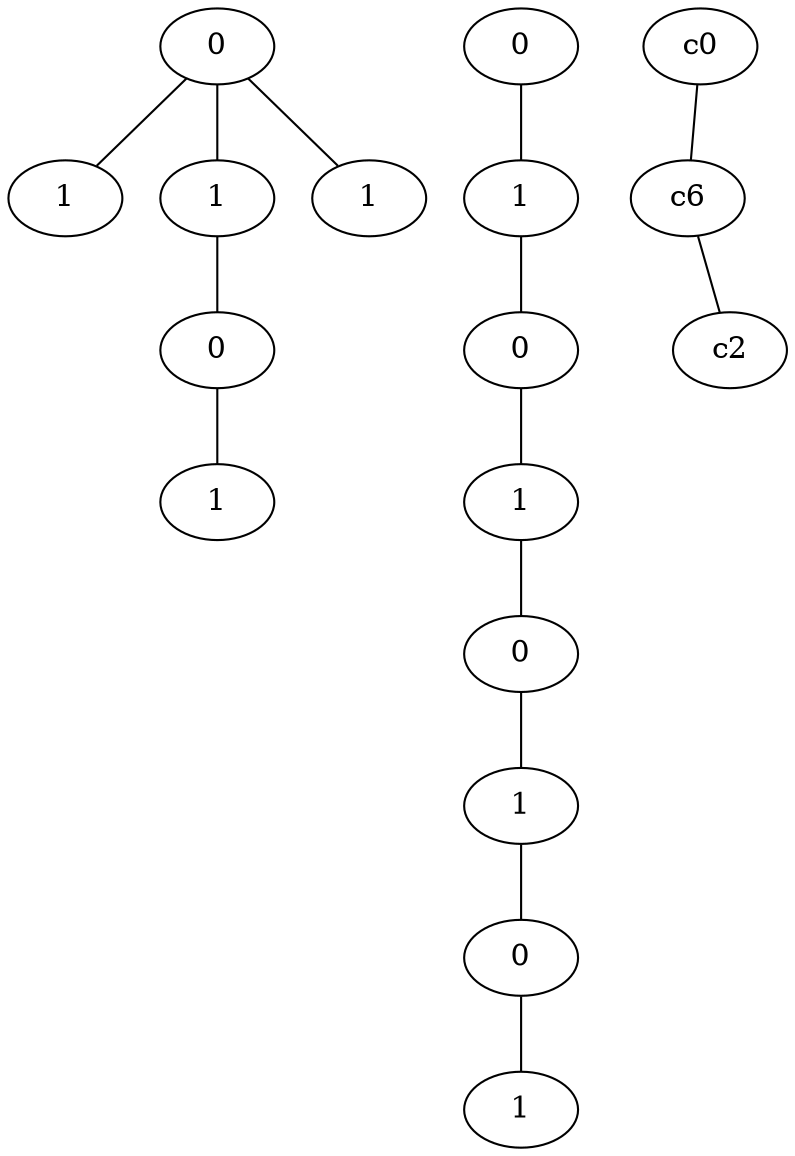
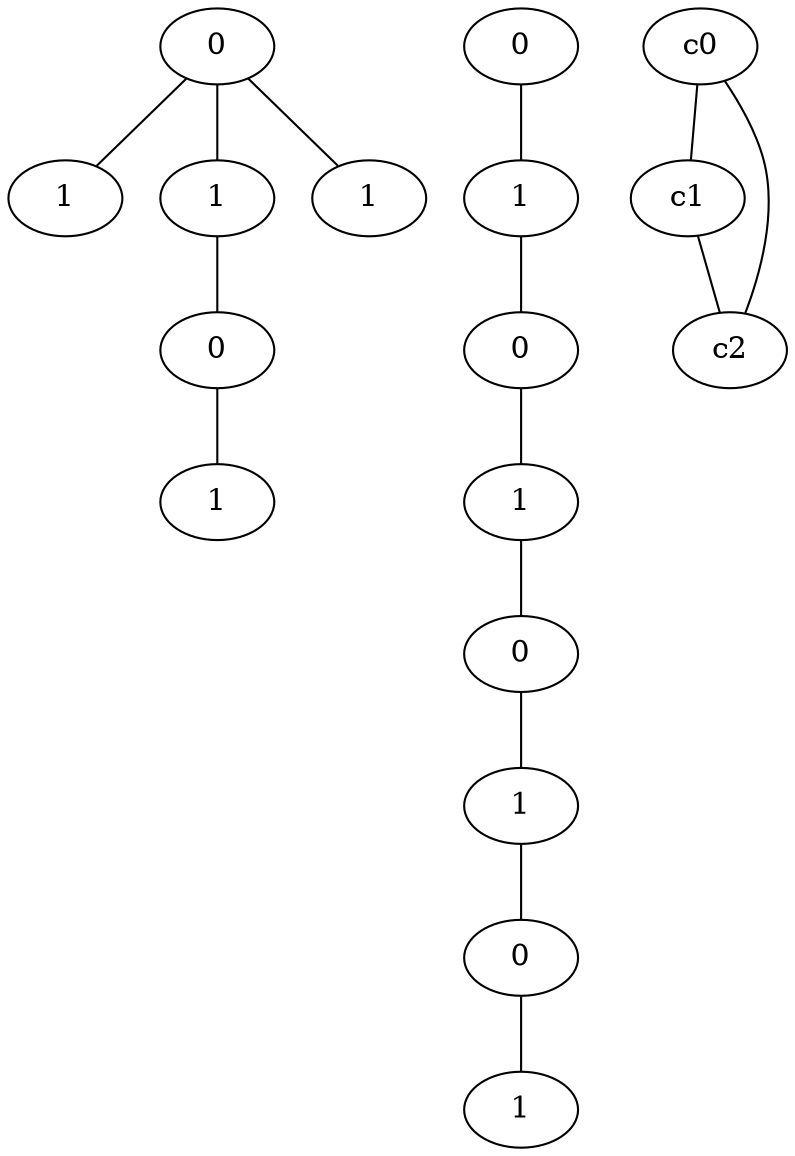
none -> (768, 194)
(688, 198) -> (688, 198)
